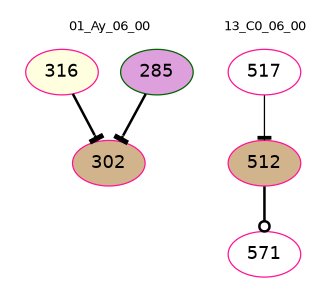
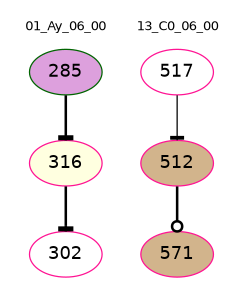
(134, 115) -> (66, 115)
(109, 163) -> (66, 254)
(264, 254) -> (177, 254)
